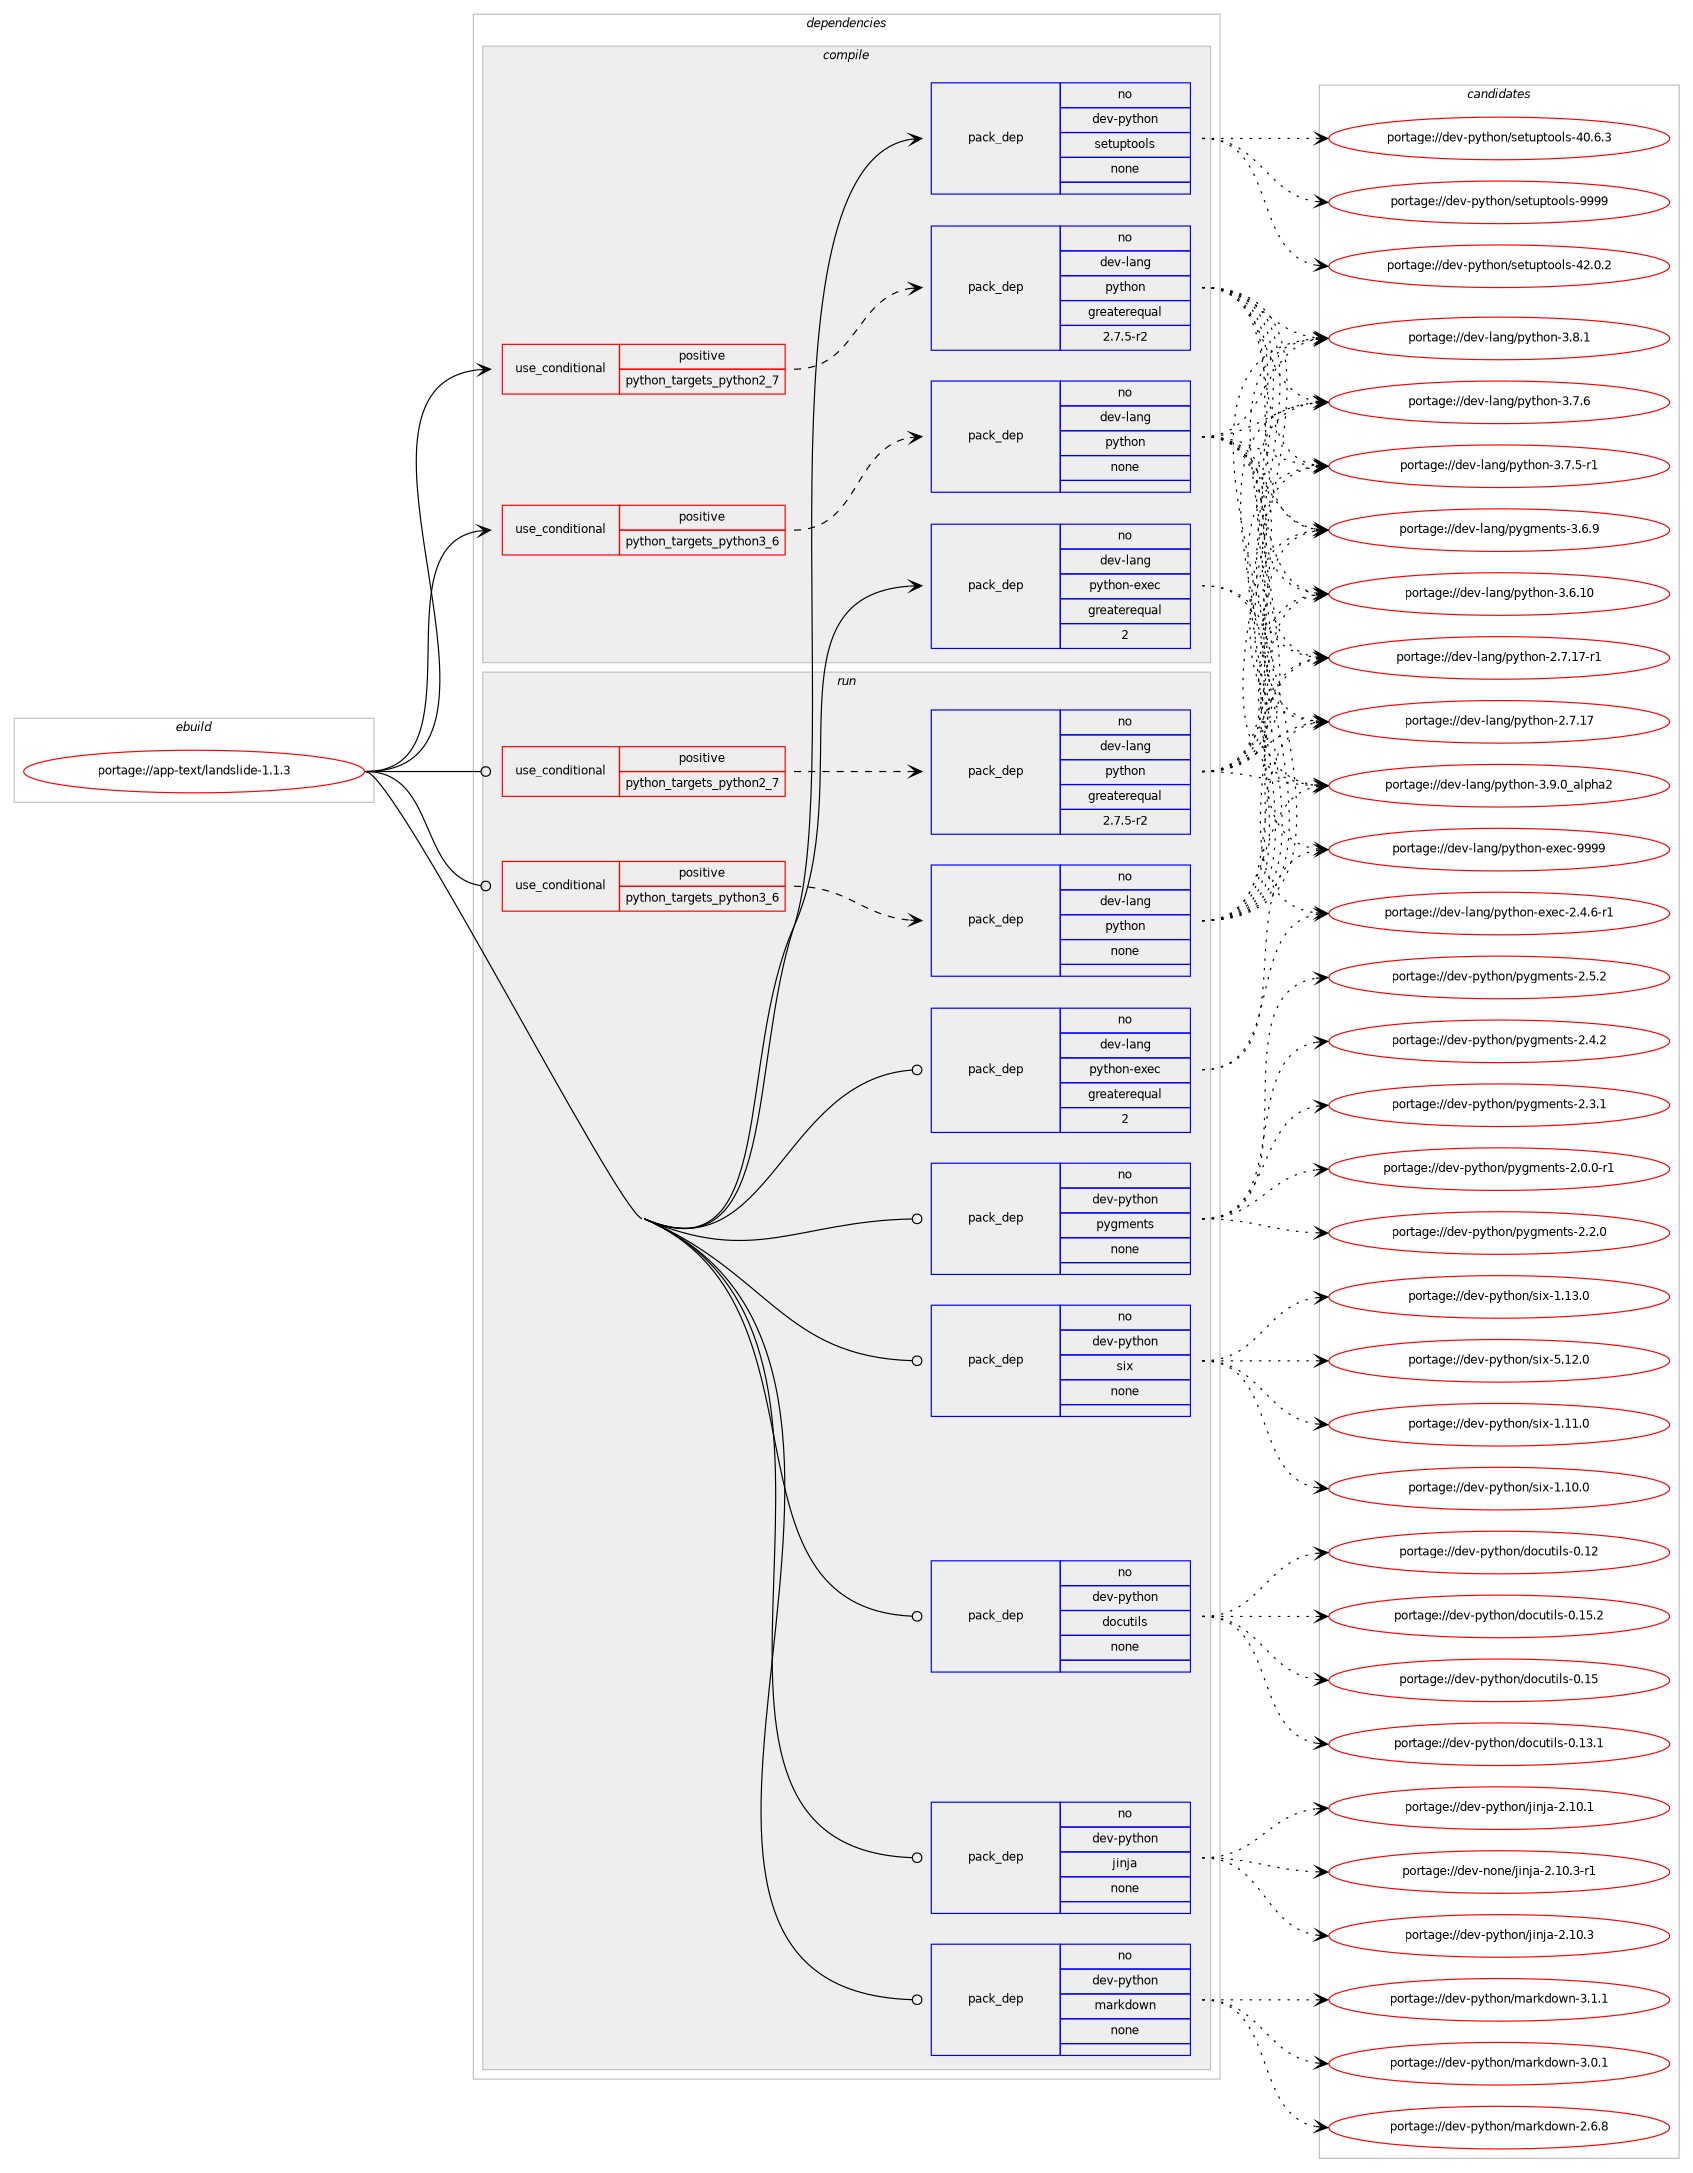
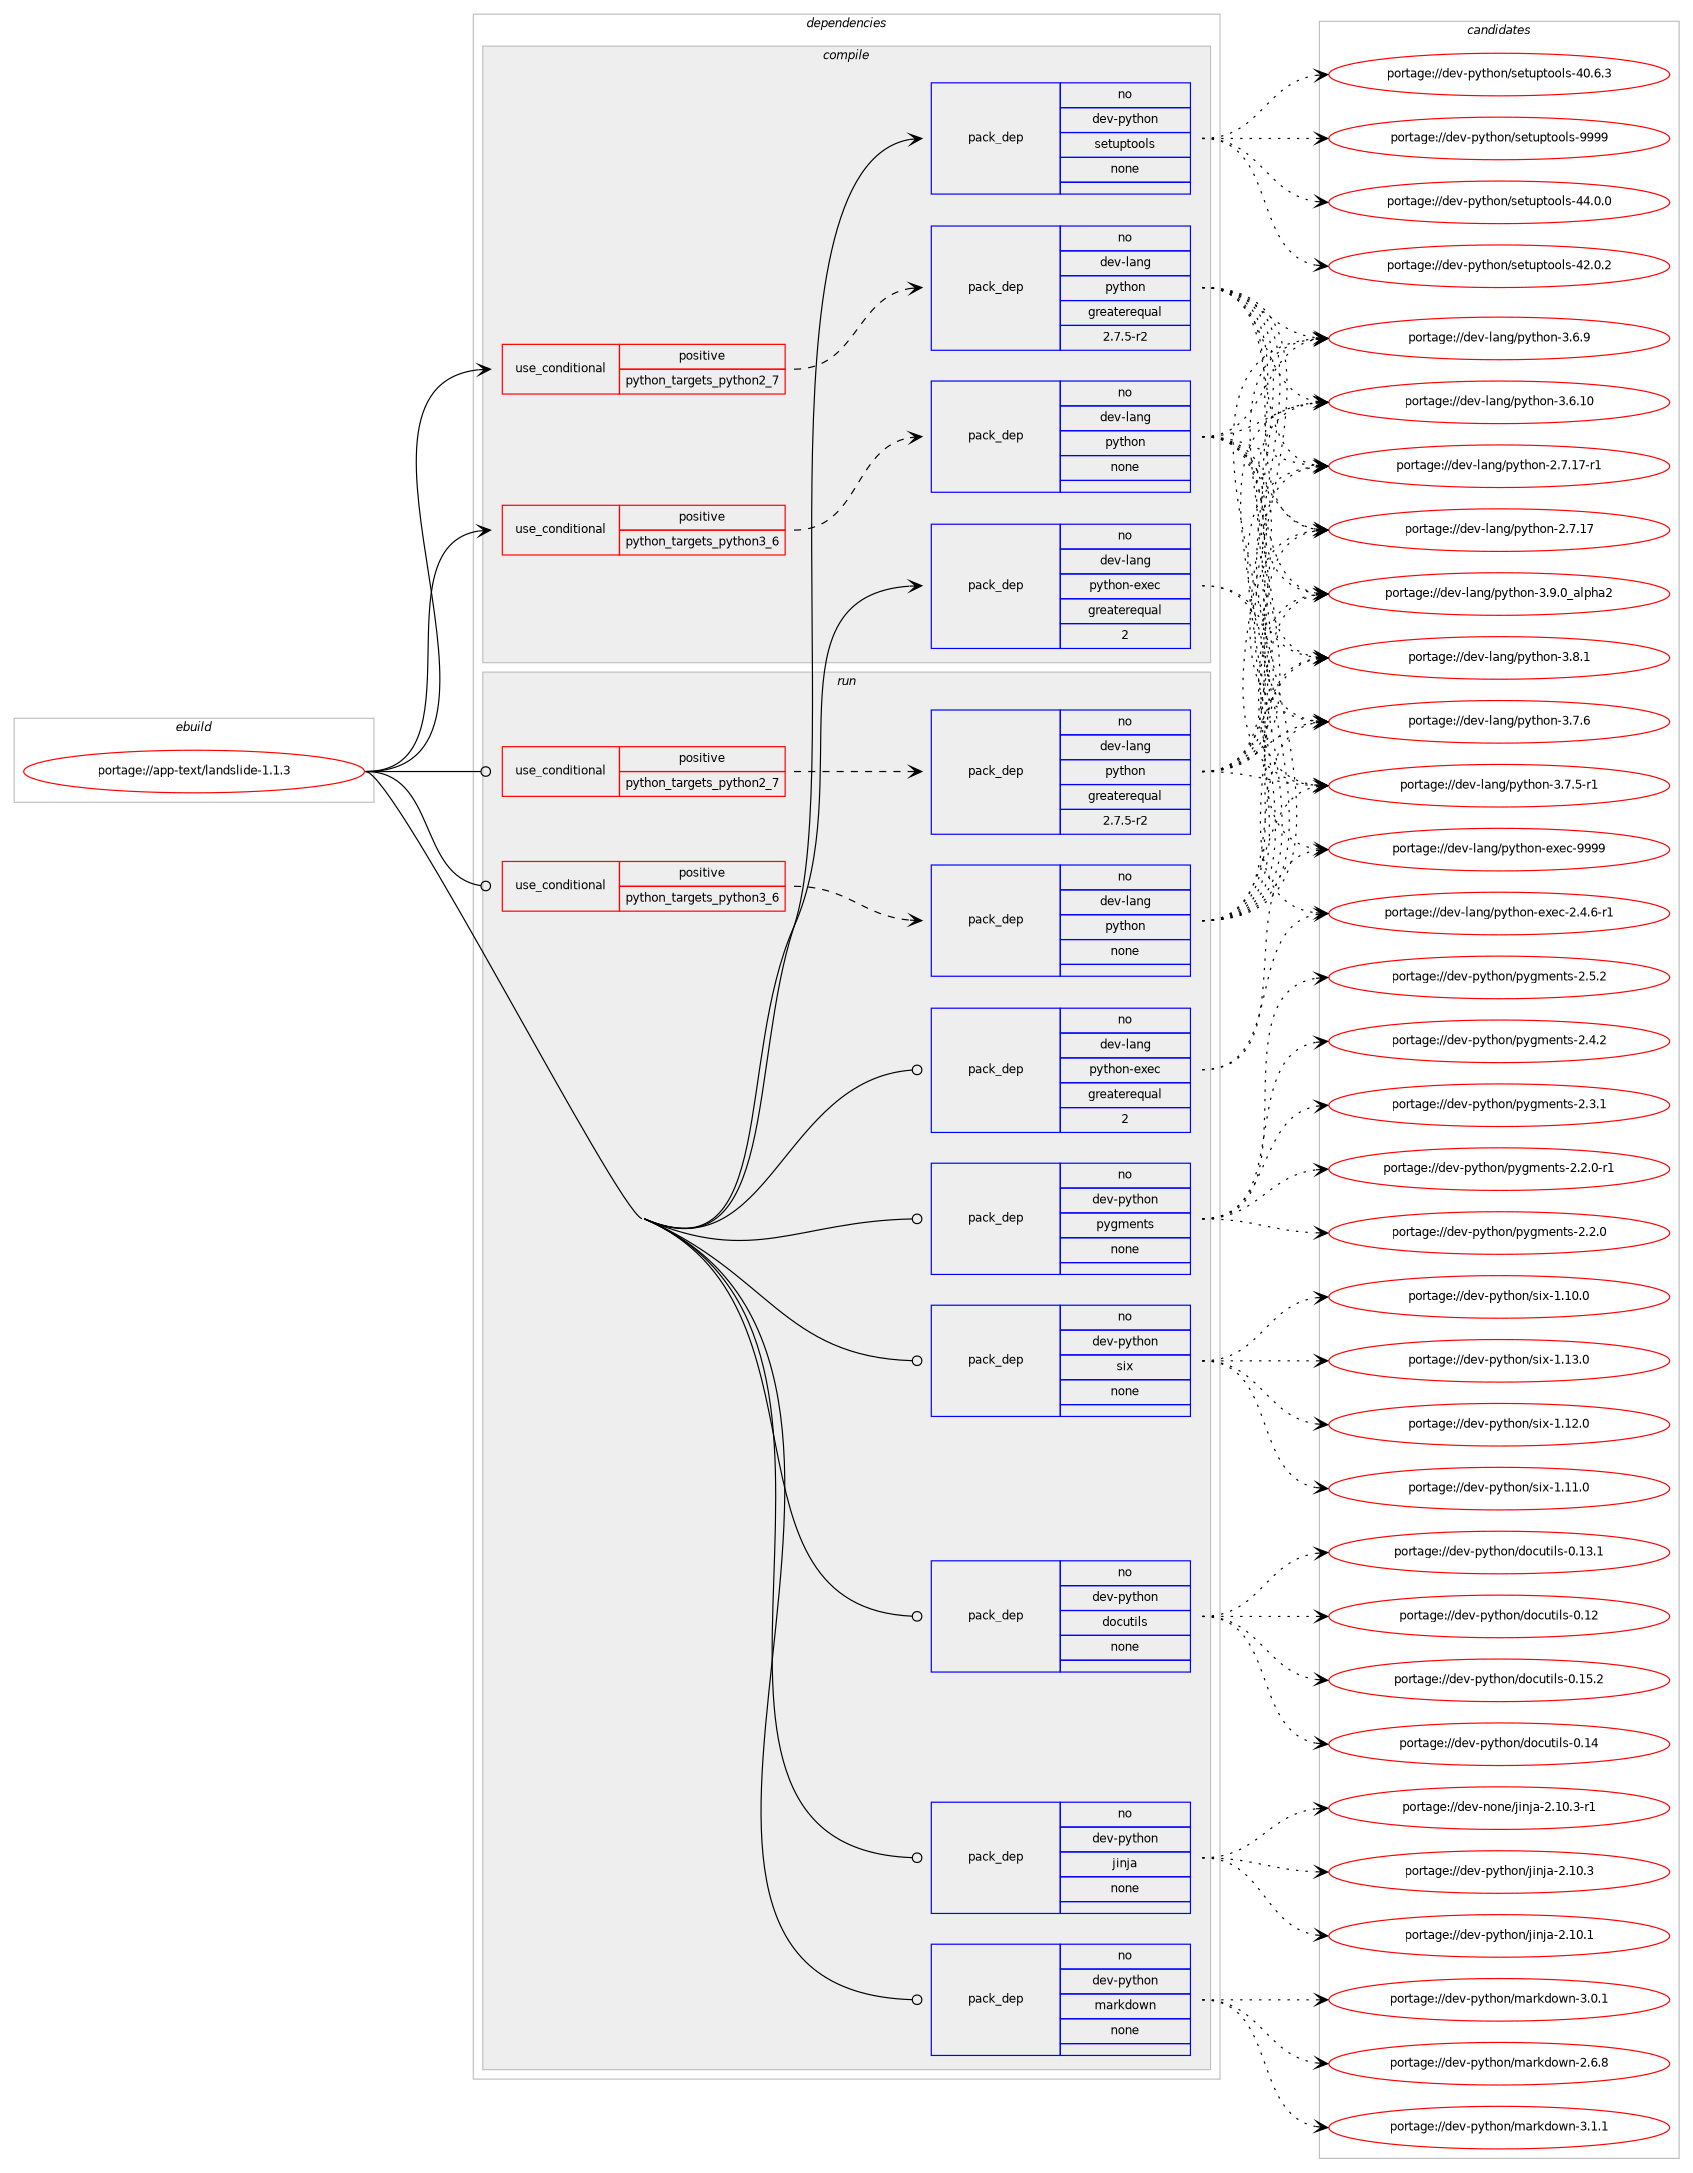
none -> (1499, 202)
(1499, 530) -> (1499, 338)
(1499, 1169) -> (1499, 1169)
(1499, 1361) -> (1499, 1425)
(1499, 1680) -> (1499, 1744)
